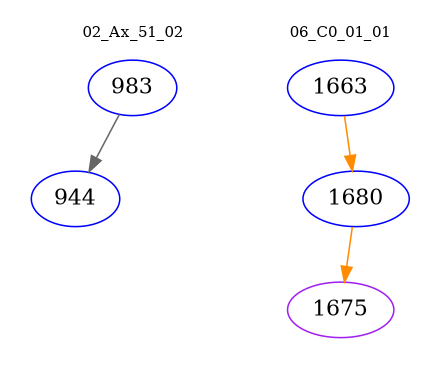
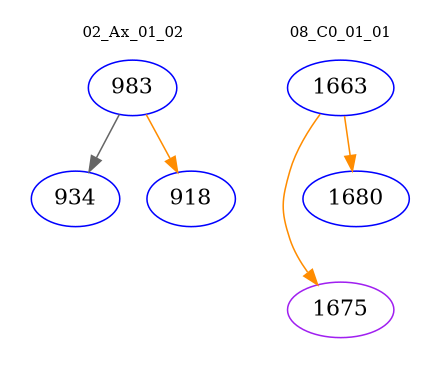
(133, 33) -> (133, 33)
(341, 33) -> (341, 33)
(76, 199) -> (76, 199)
none -> (191, 199)
(349, 247) -> (285, 192)
